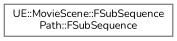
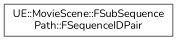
(89, 20) -> (89, 20)
